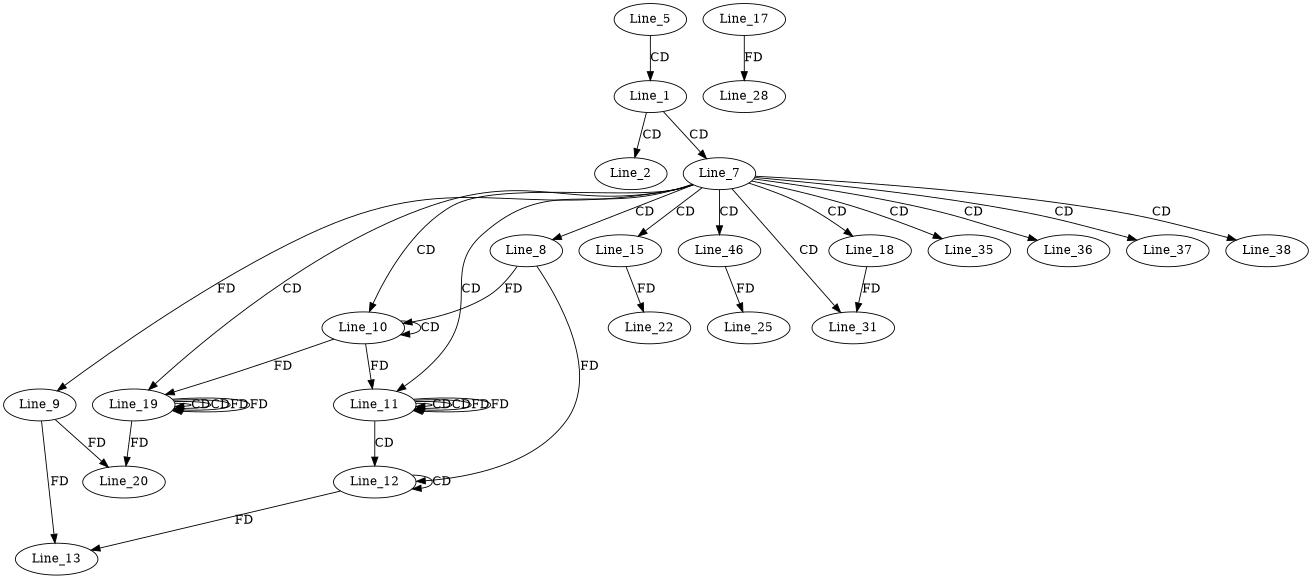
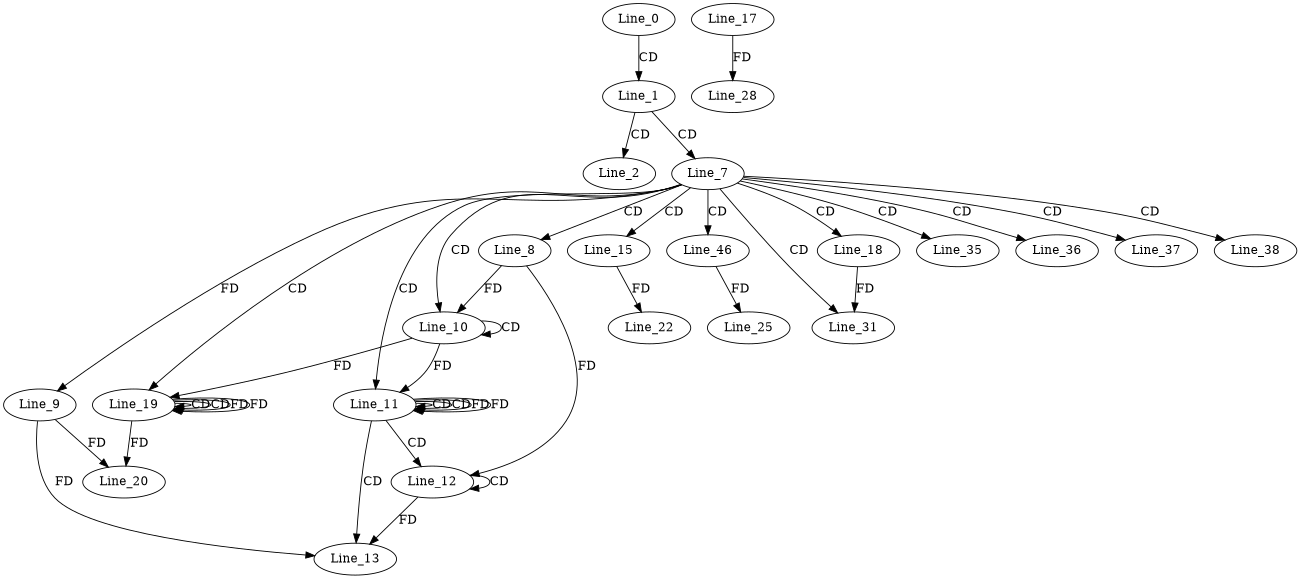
(650, 19) -> (639, 19)
none -> (362, 477)
